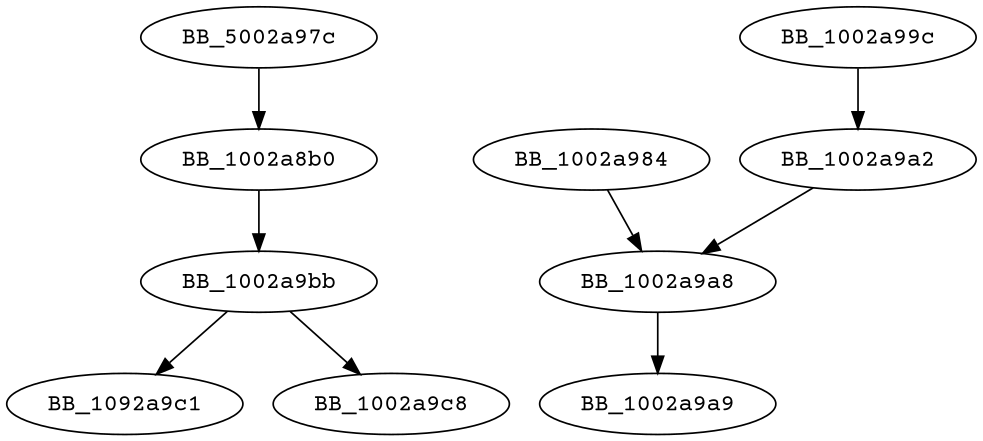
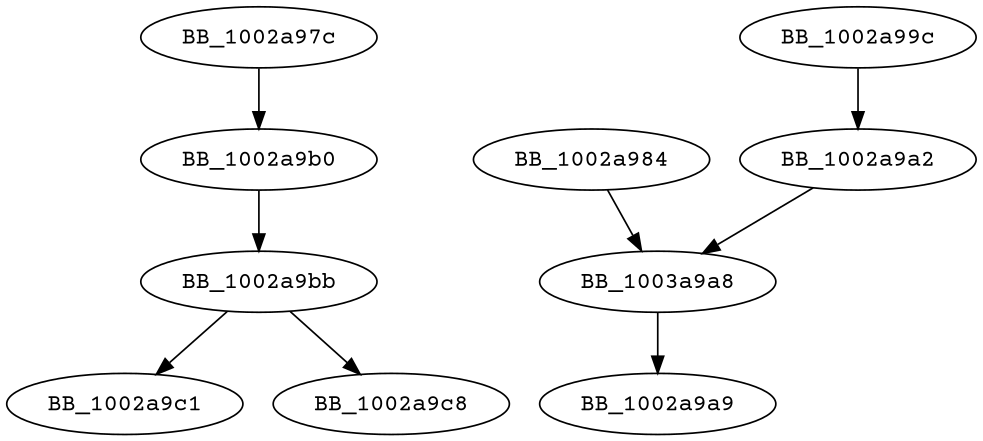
(259, 37) -> (259, 37)
(259, 160) -> (259, 160)
(658, 282) -> (658, 282)
(125, 404) -> (125, 404)
